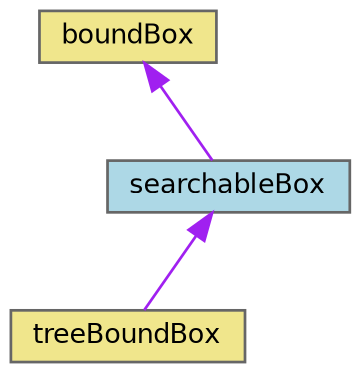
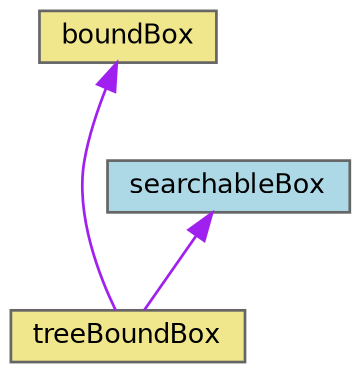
(186, 123) -> (83, 200)
